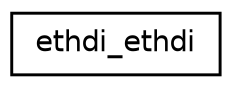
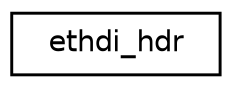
(116, 44) -> (116, 44)
